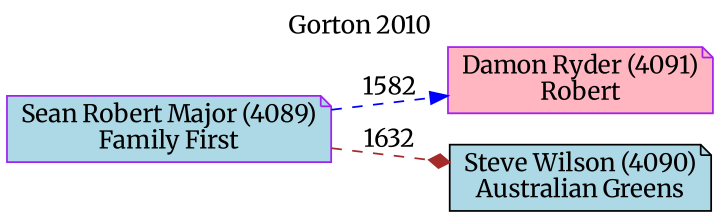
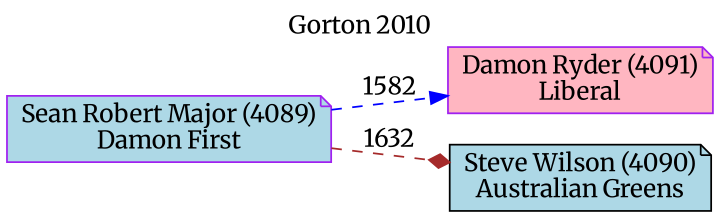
(580, 80) -> (580, 80)
(169, 129) -> (169, 129)
